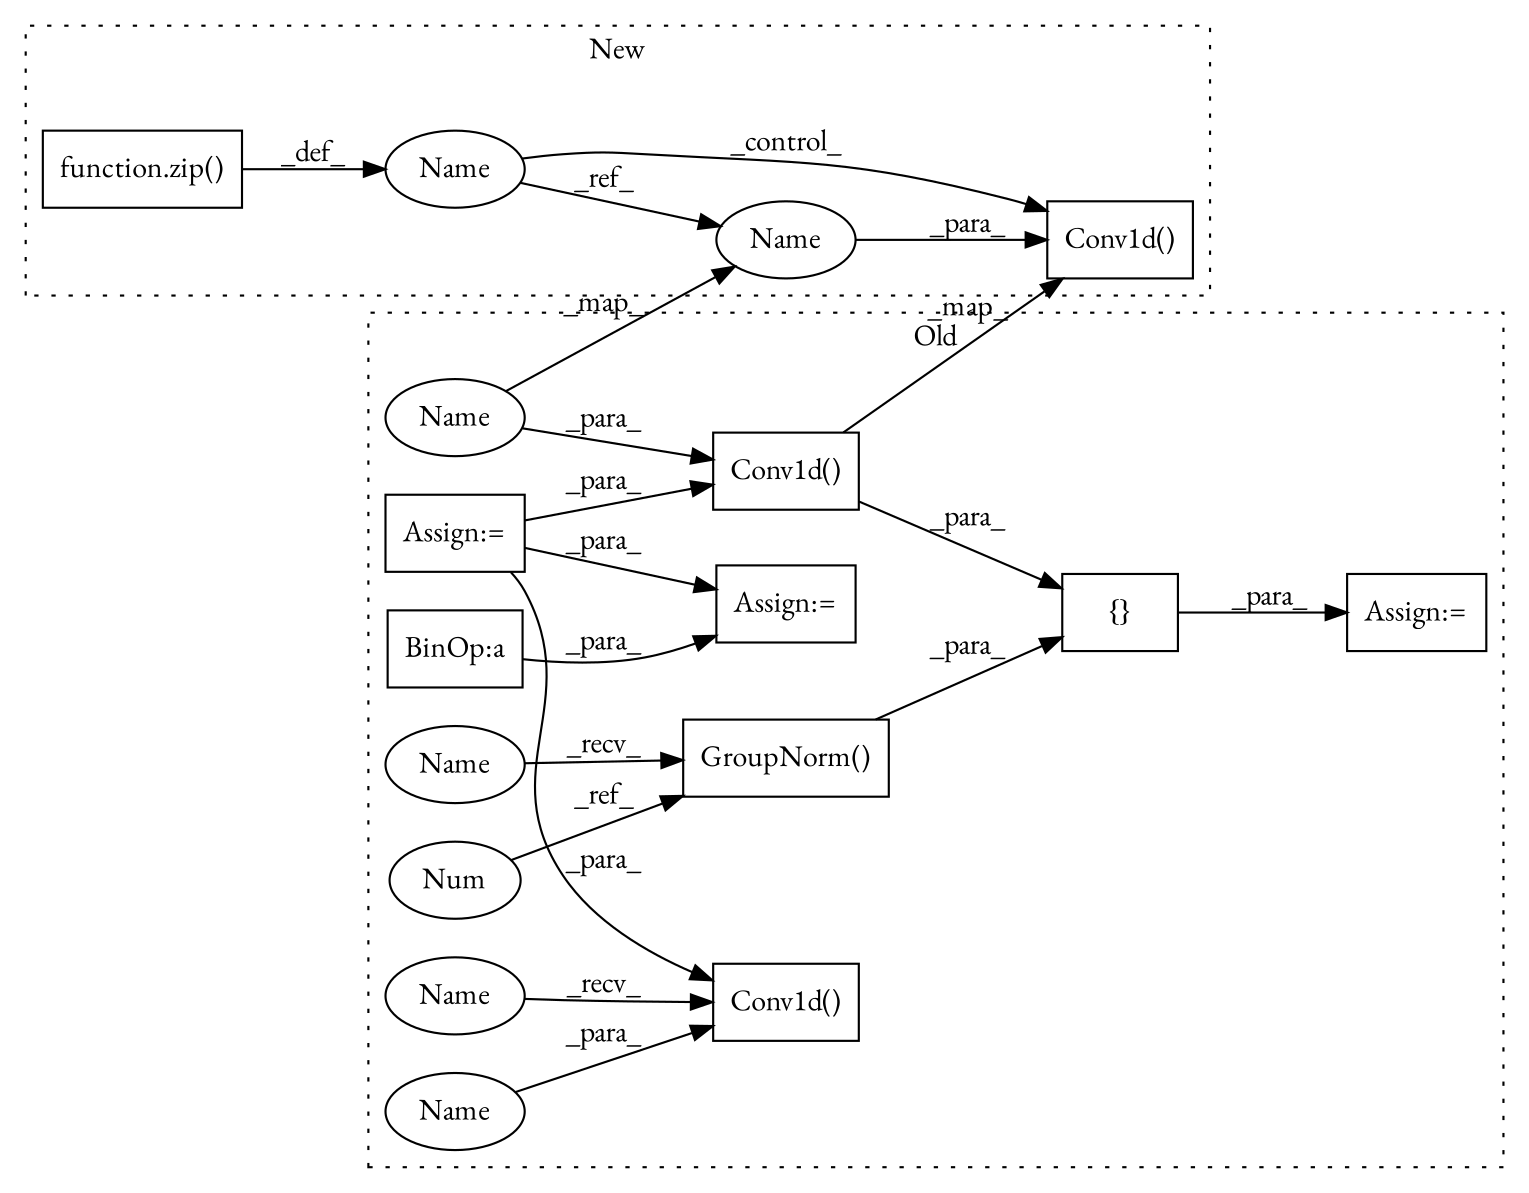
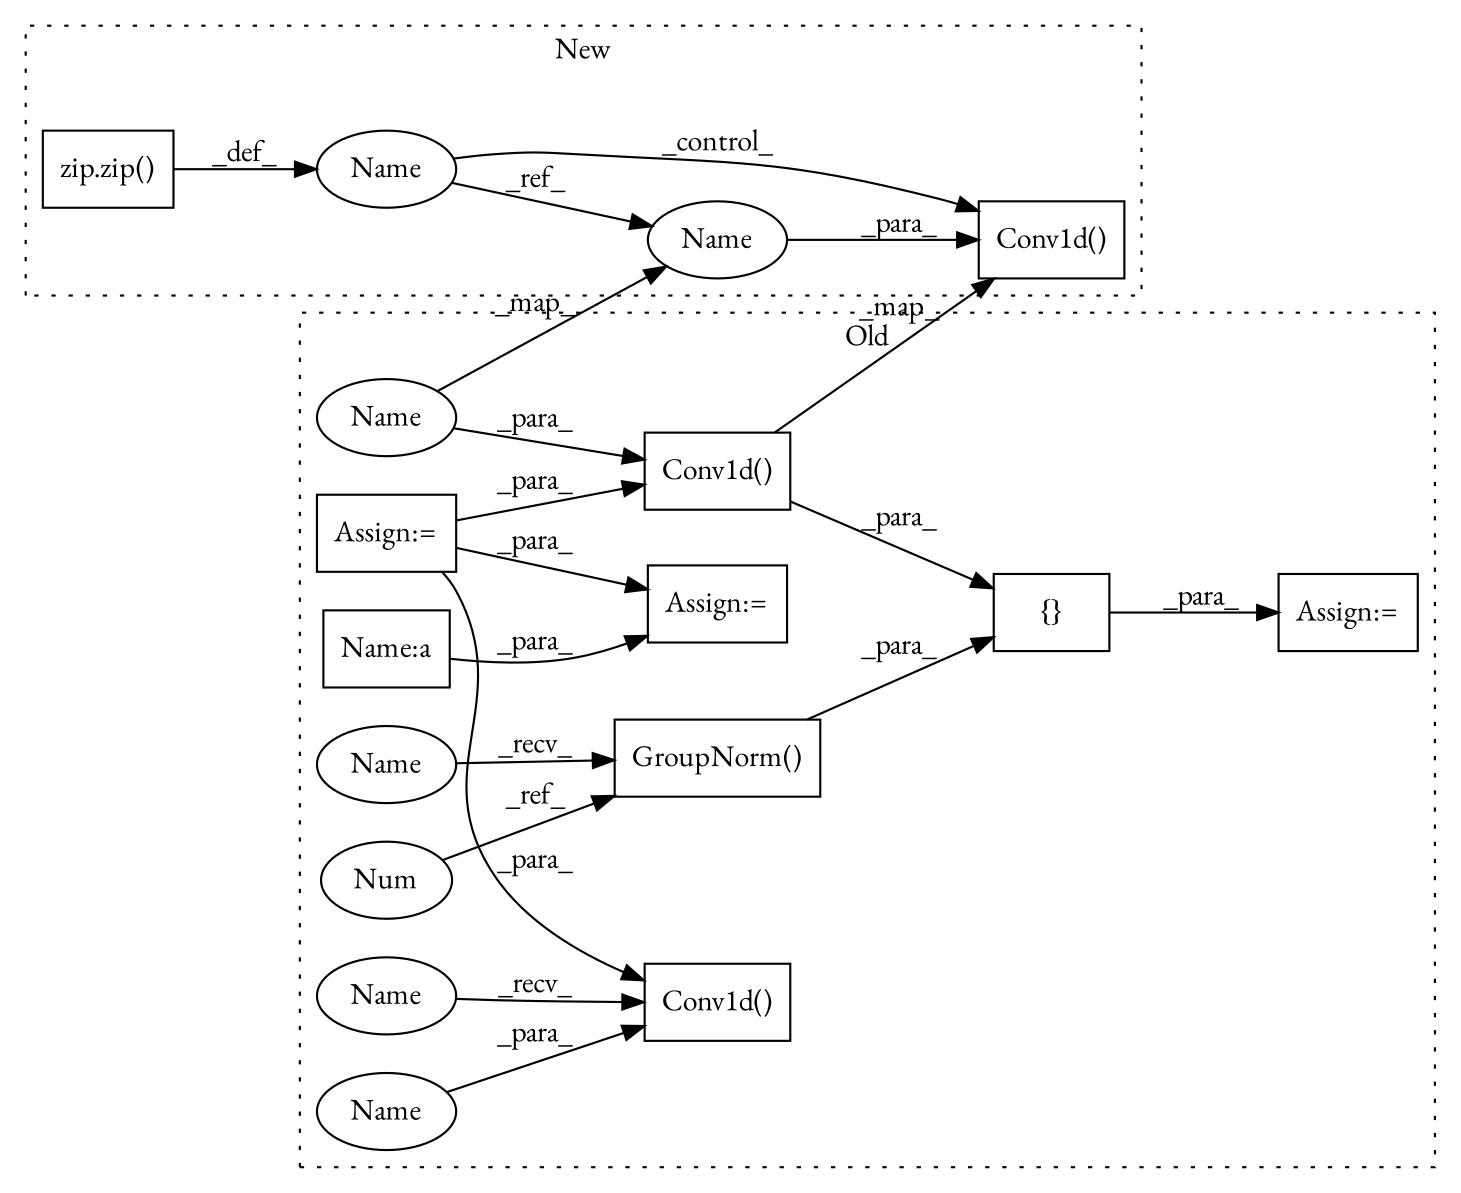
(142, 169) -> (108, 169)
(455, 649) -> (387, 649)
